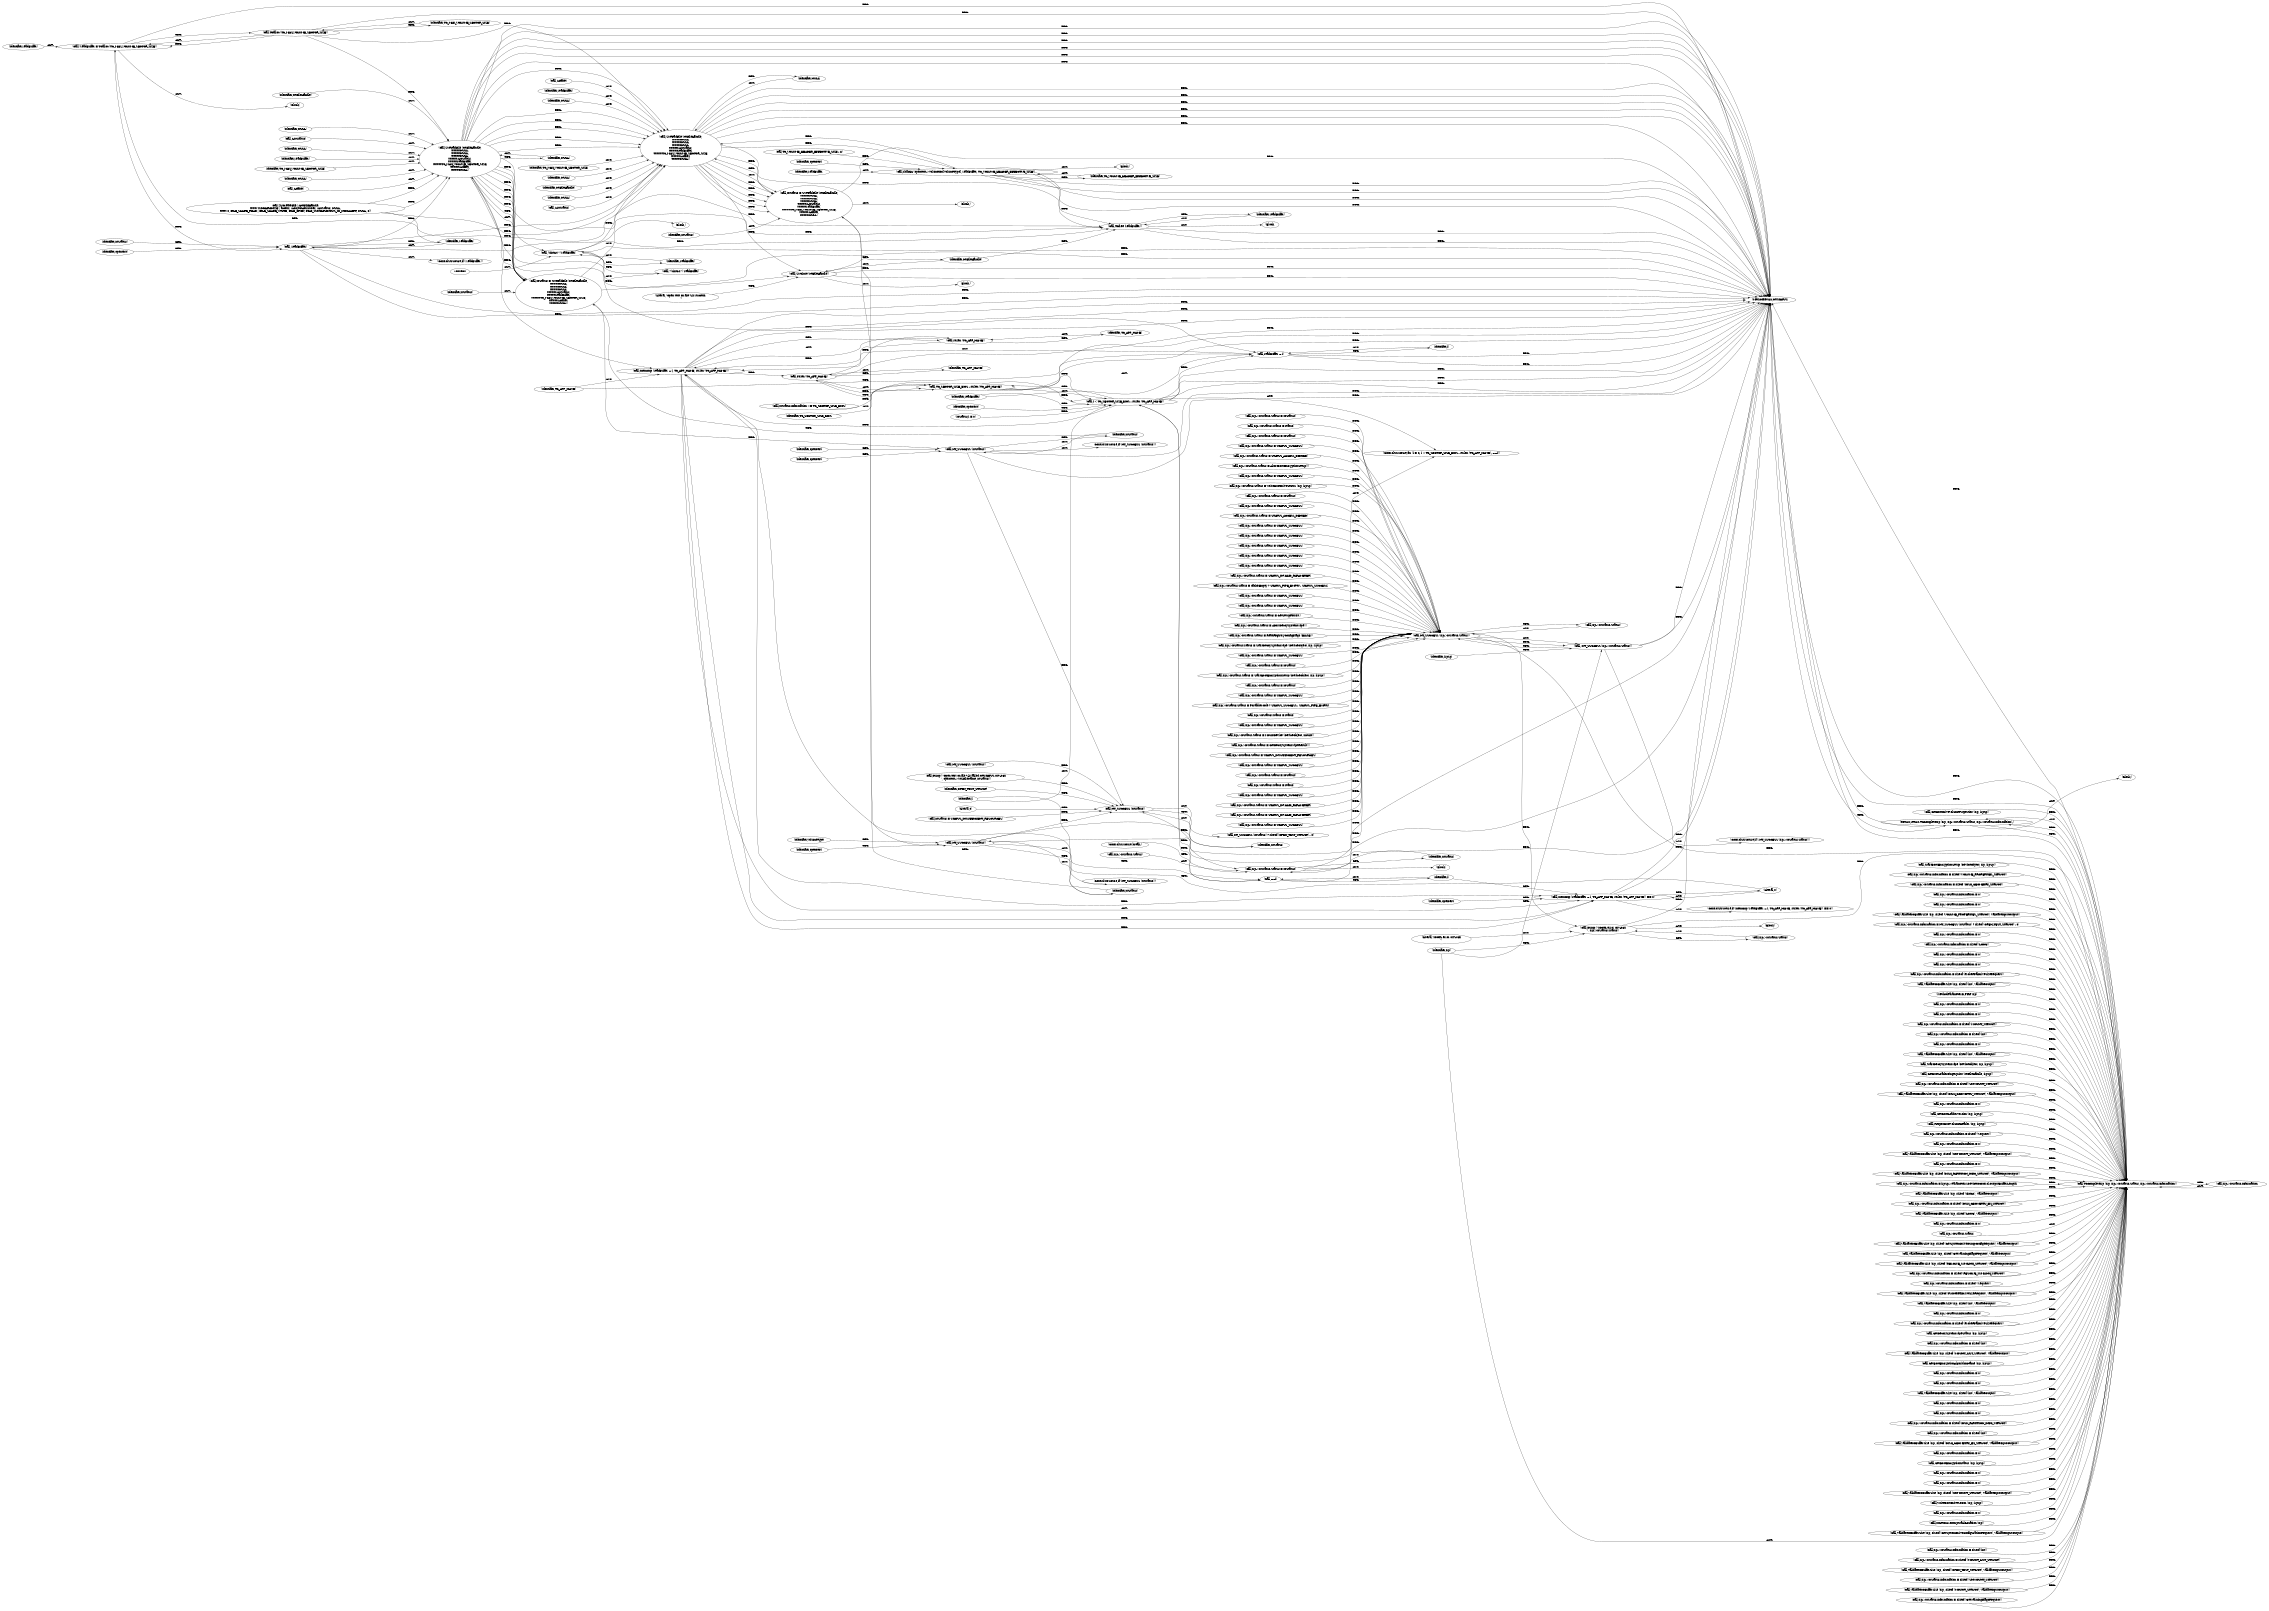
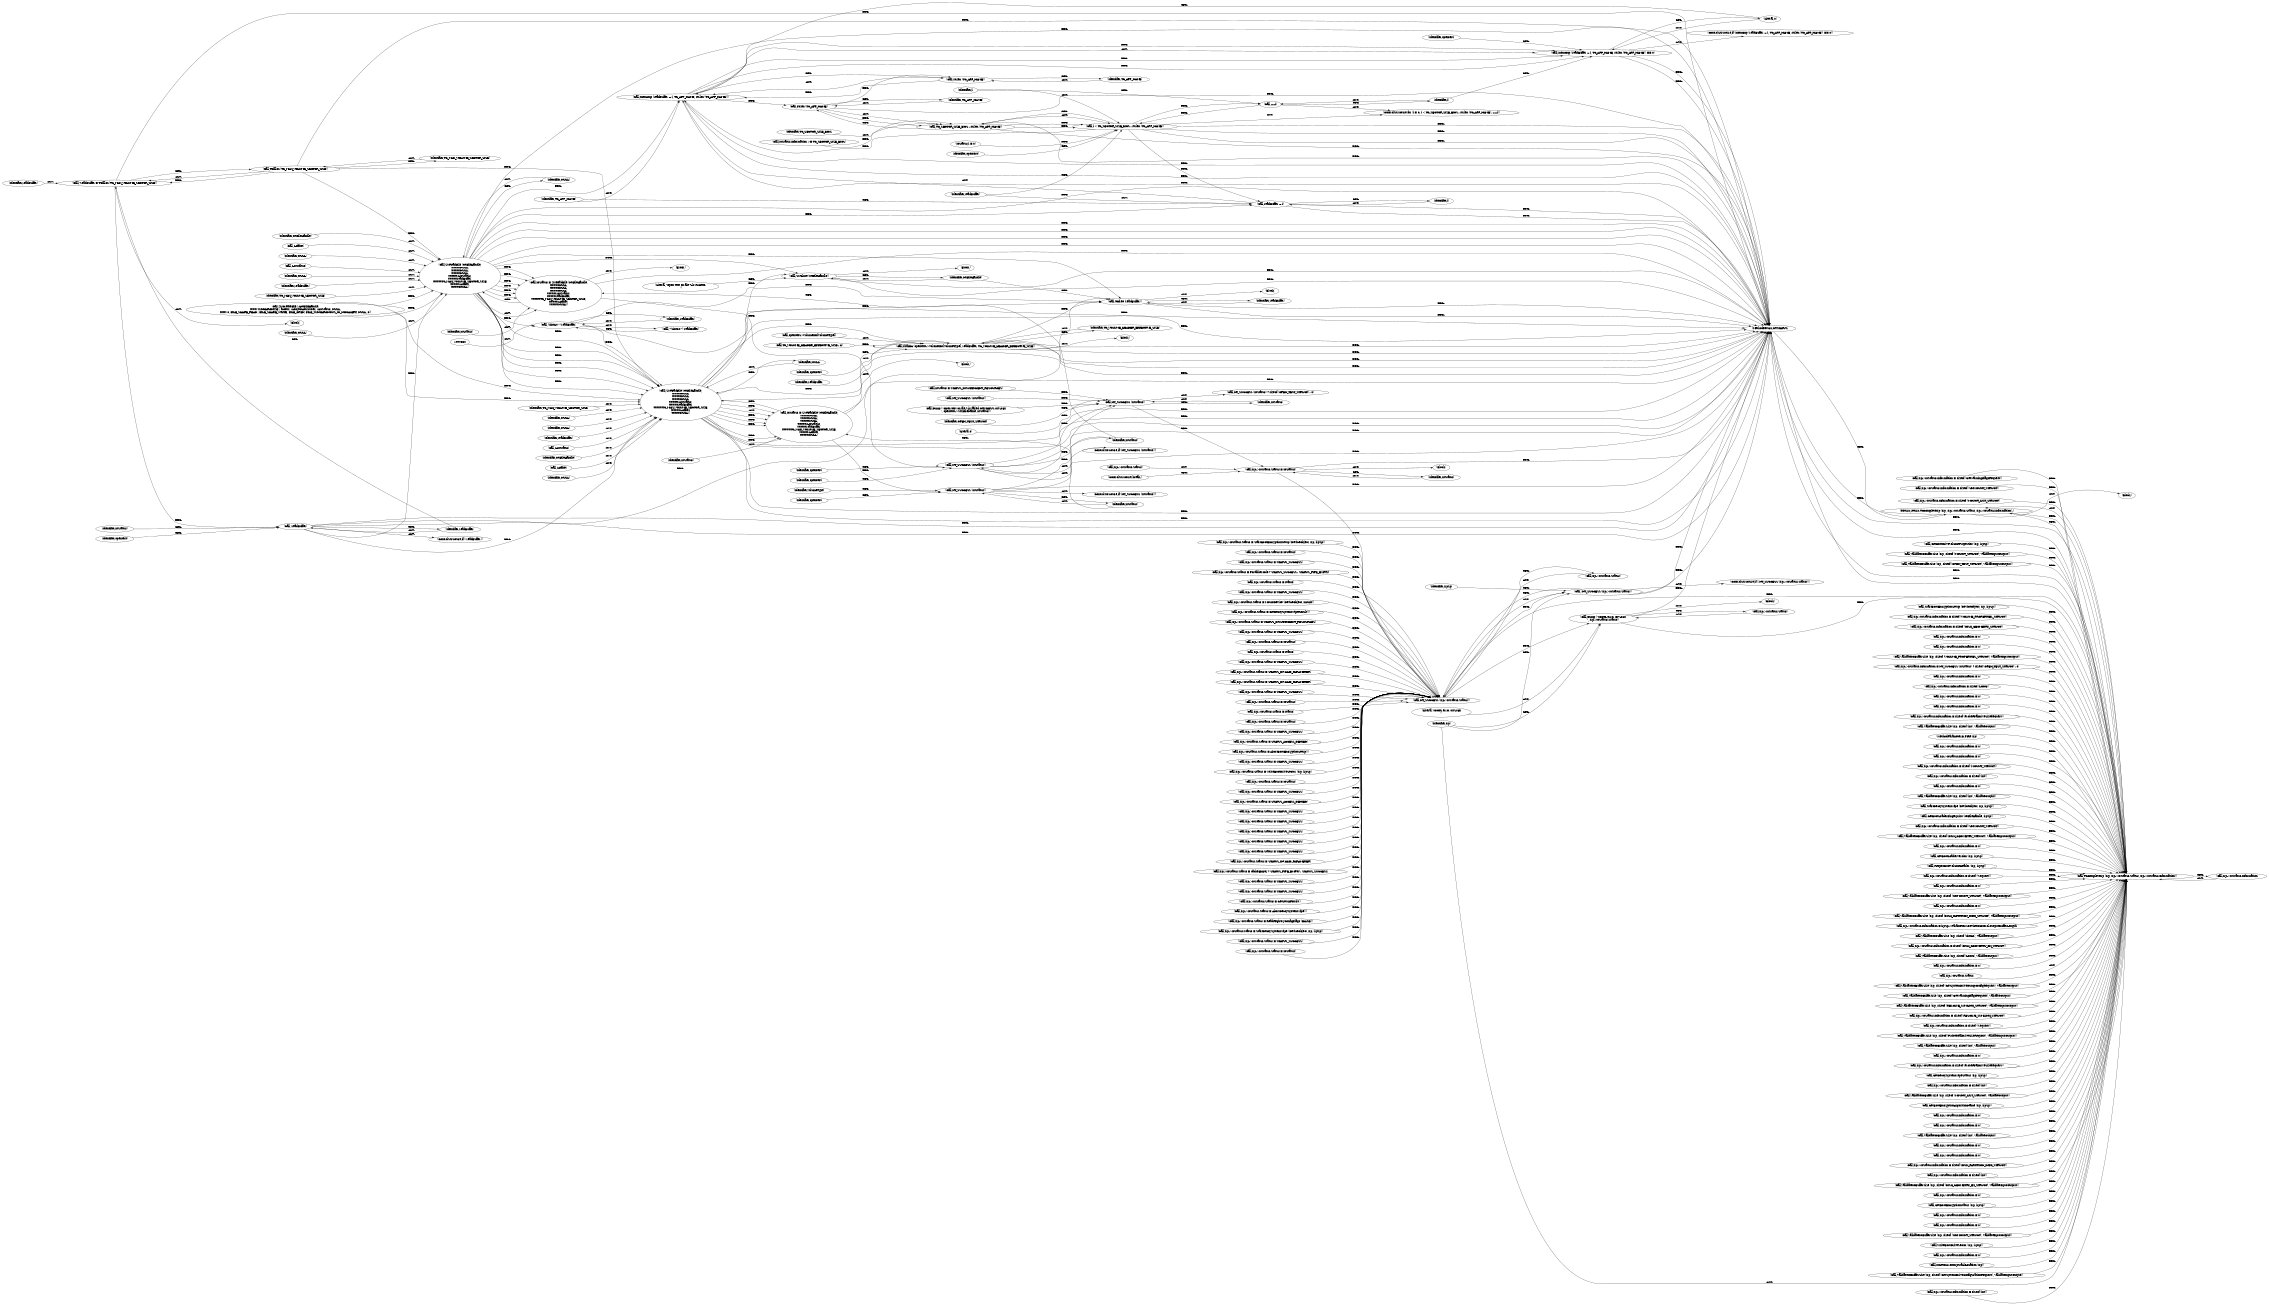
none -> (809, 336)
